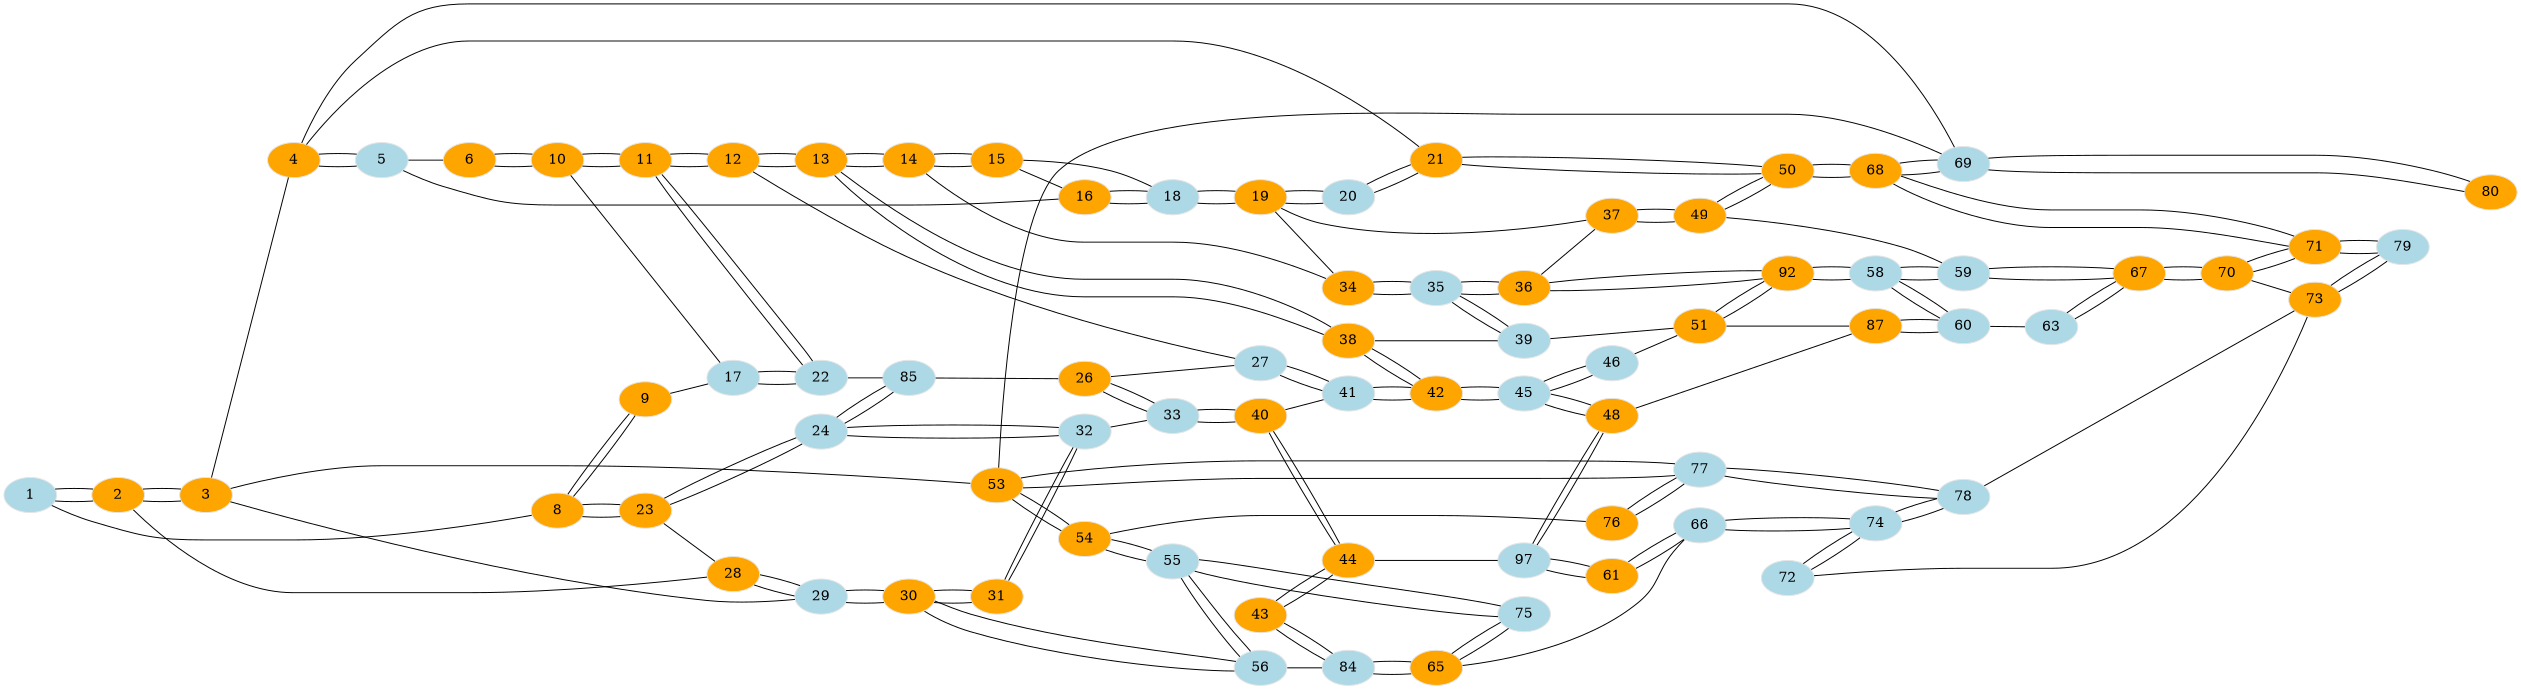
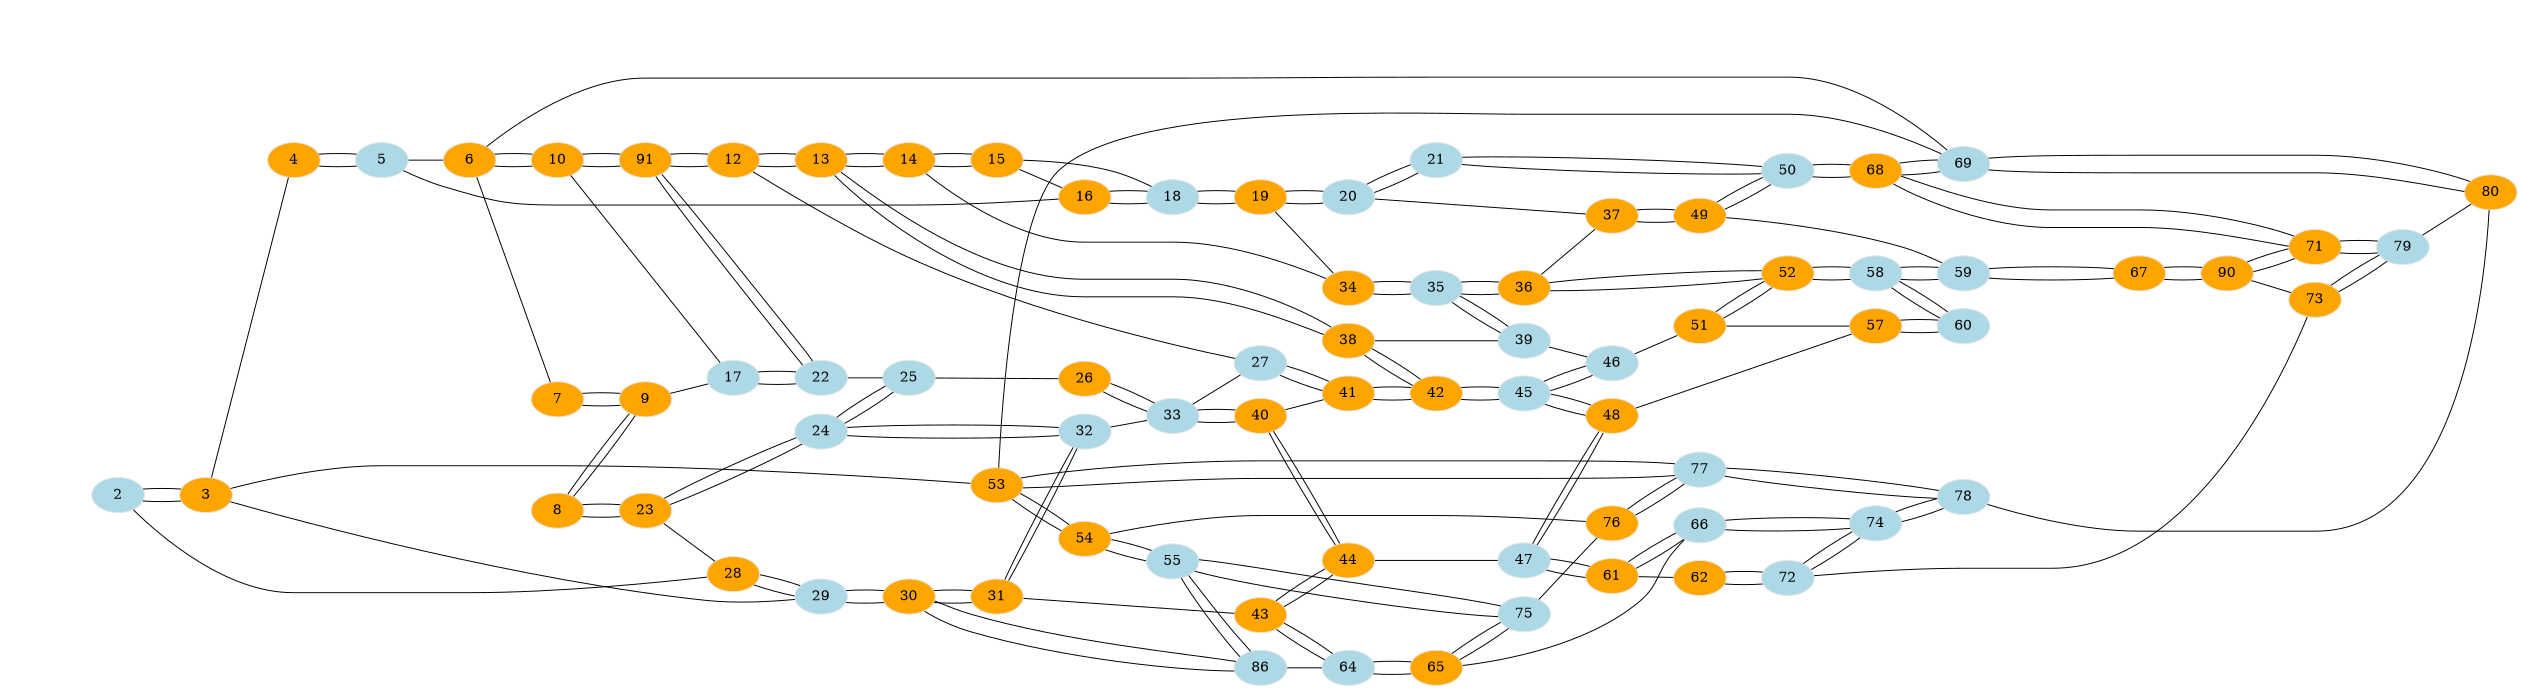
(1128, 4) -> (1218, 78)
(858, 41) -> none
(645, 160) -> (645, 160)
(1436, 160) -> (1436, 160)
(1788, 171) -> (1788, 171)
none -> (2447, 220)
(1432, 233) -> (1480, 207)
(1788, 273) -> (1788, 273)
(2227, 273) -> (2227, 273)
(1876, 326) -> (1876, 326)
(2051, 327) -> none
(1612, 333) -> (1568, 352)
(1173, 371) -> (1217, 390)
(909, 378) -> (909, 378)
(1348, 393) -> (1348, 393)
(2139, 398) -> (2348, 524)
none -> (558, 399)
(30, 495) -> none
(118, 495) -> (118, 495)
(1524, 560) -> (1524, 560)
none -> (1568, 569)
none -> (1700, 578)
none -> (1129, 606)
(1261, 668) -> (1261, 668)
(1348, 668) -> (1348, 668)
